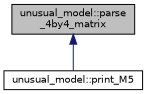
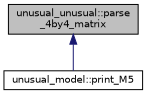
(73, 19) -> (73, 19)
